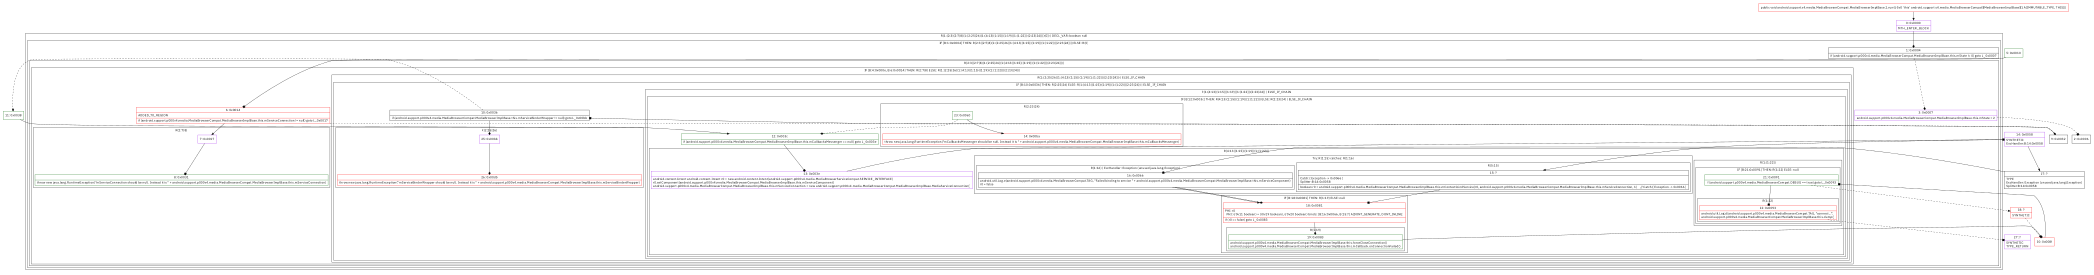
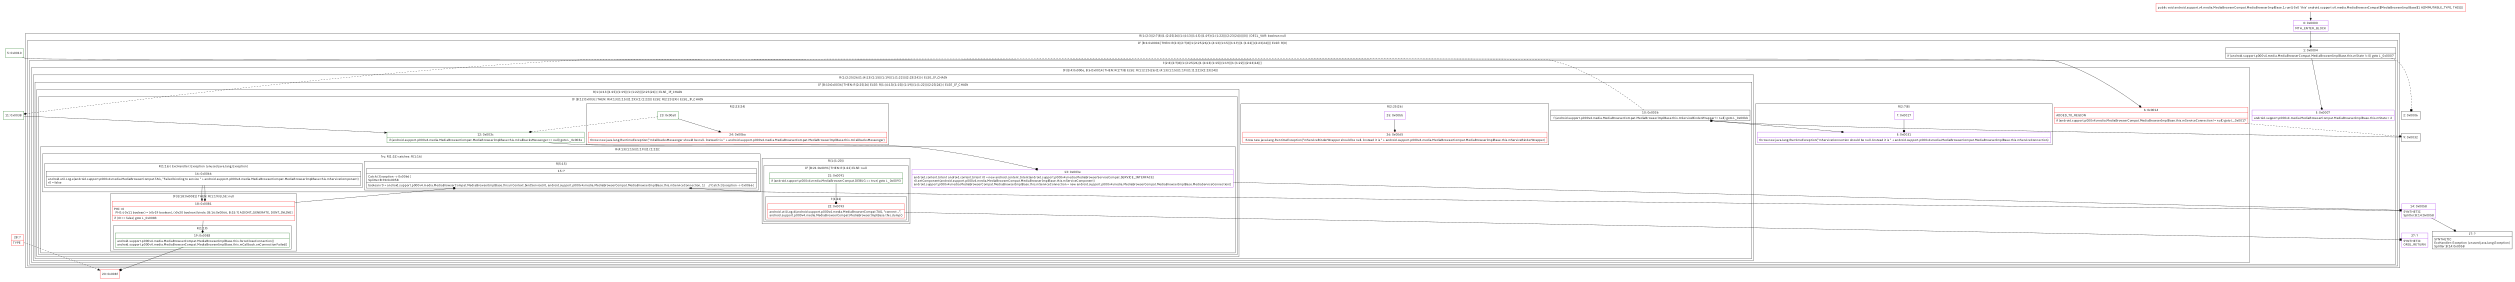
(1120, 59) -> (1086, 59)
(1919, 83) -> (2317, 83)
(2038, 121) -> (2408, 80)
(490, 126) -> (1776, 126)
(218, 129) -> none
(2025, 144) -> (2419, 215)
(1584, 147) -> none
(2033, 158) -> (2443, 224)
(1768, 163) -> (836, 161)
(2010, 179) -> (2443, 239)
(182, 180) -> (1904, 137)
(1315, 182) -> (383, 180)
(1960, 191) -> none
(1410, 195) -> (374, 195)
(1910, 198) -> none
(2021, 215) -> (17, 243)
(1915, 230) -> (1652, 226)
(2017, 246) -> (2415, 244)
